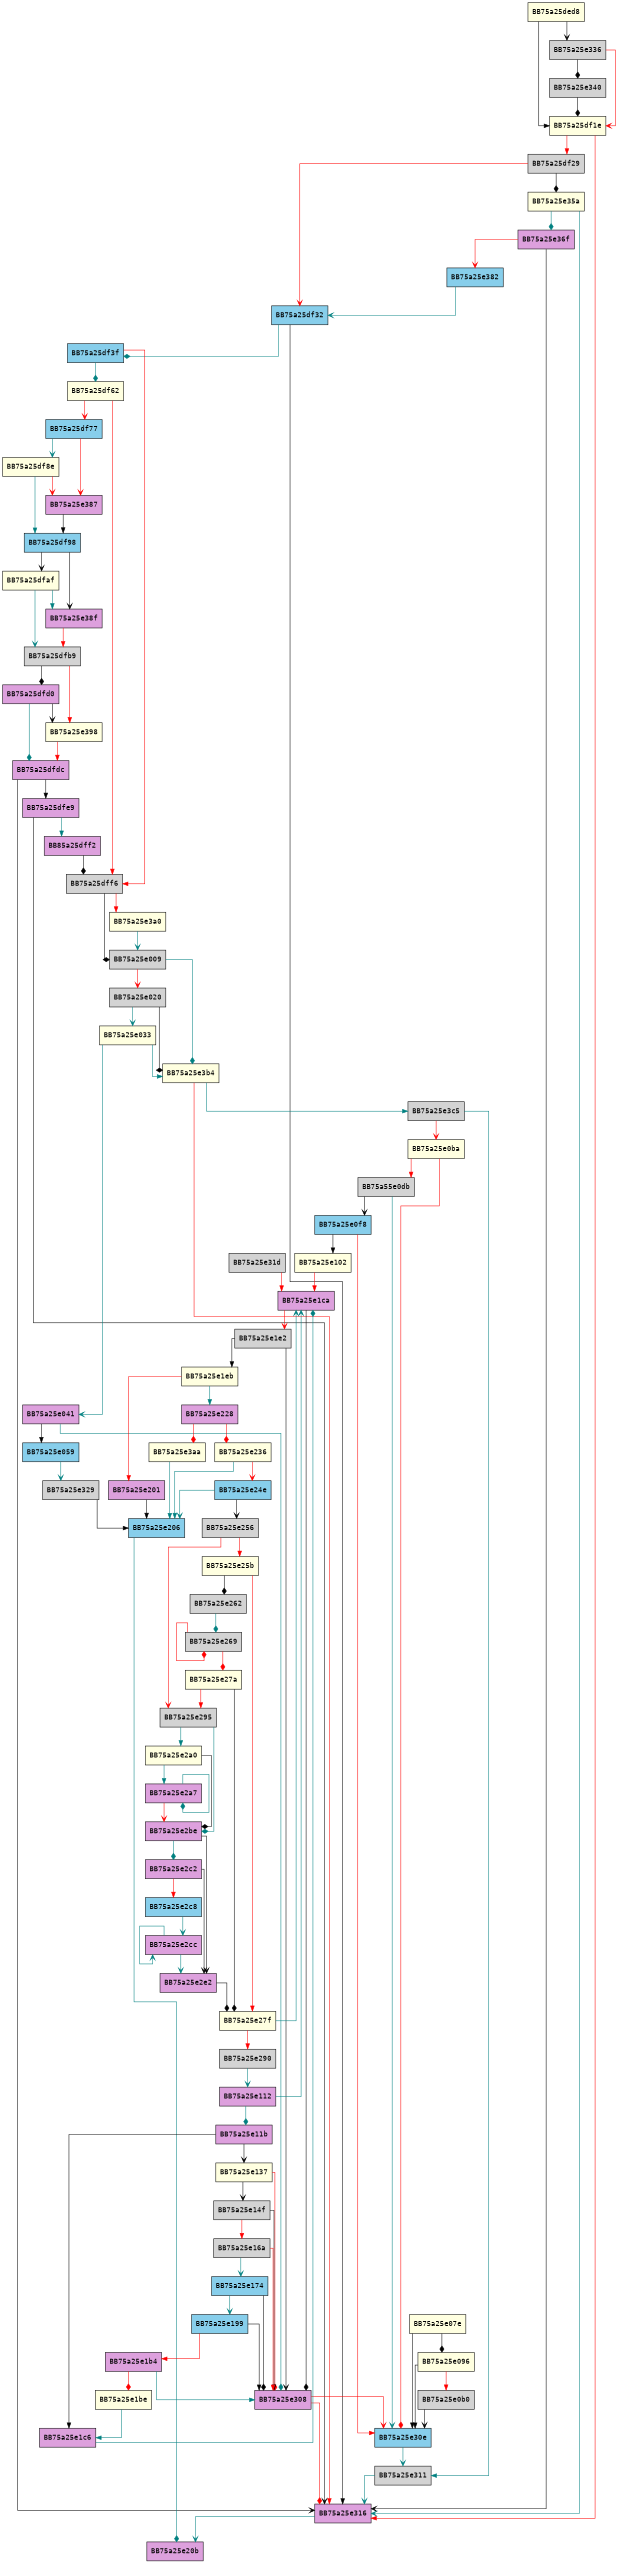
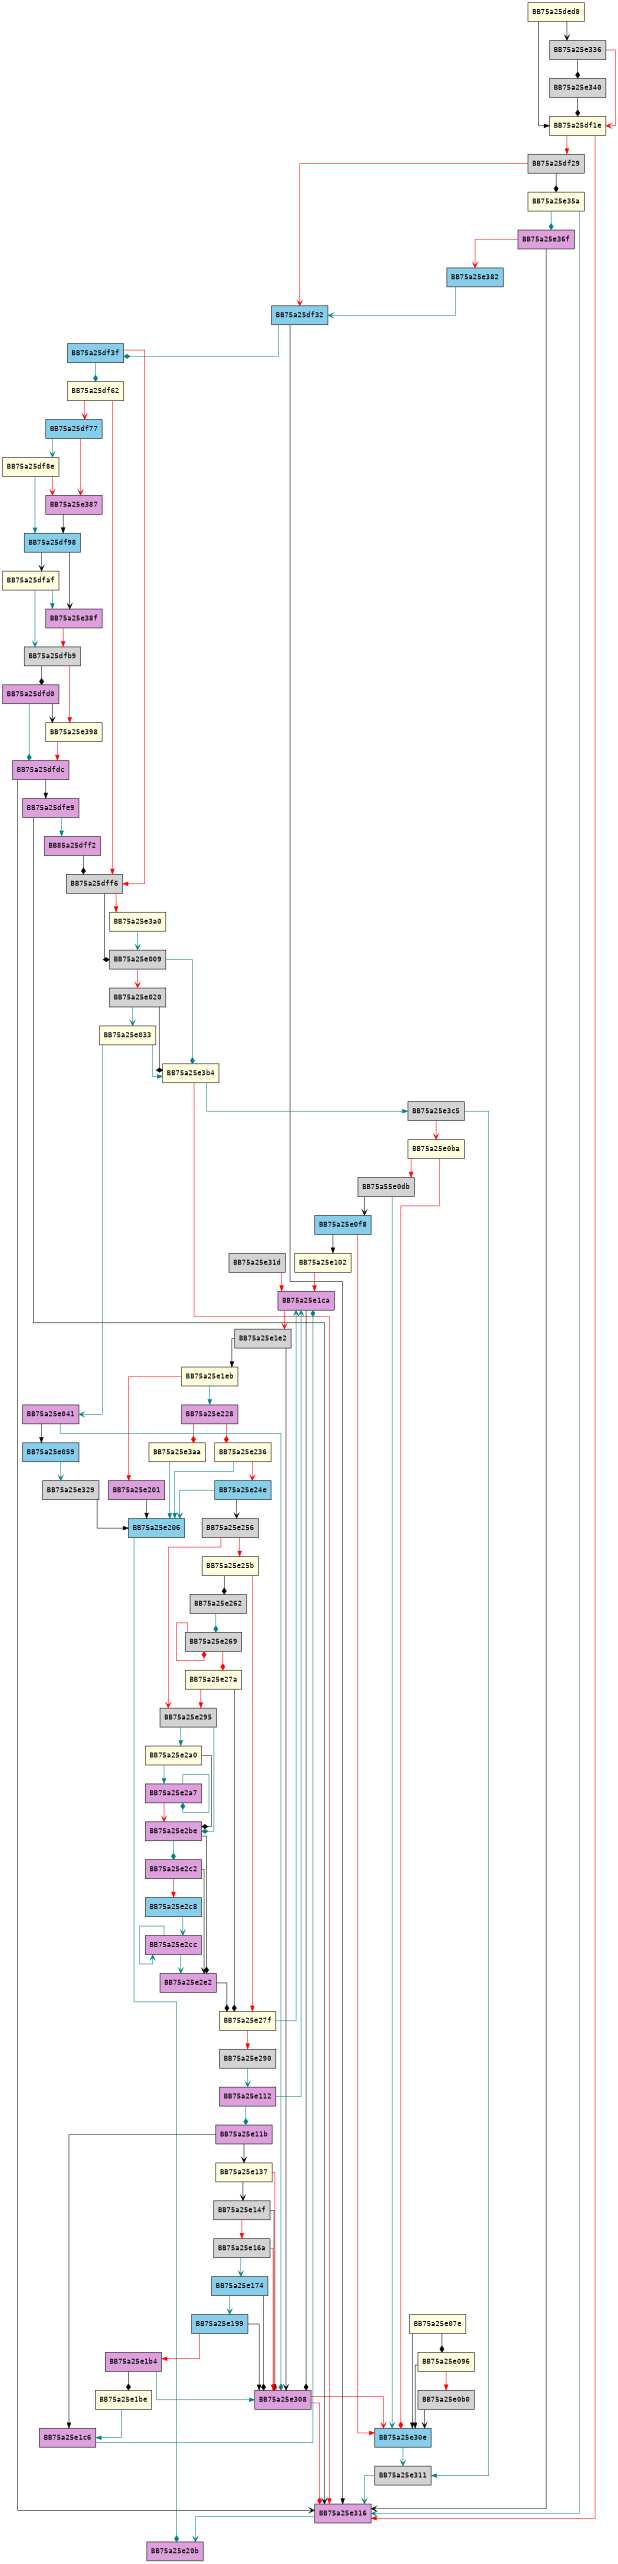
(207, 1865) -> (207, 1865)
(128, 2378) -> (128, 2378)
